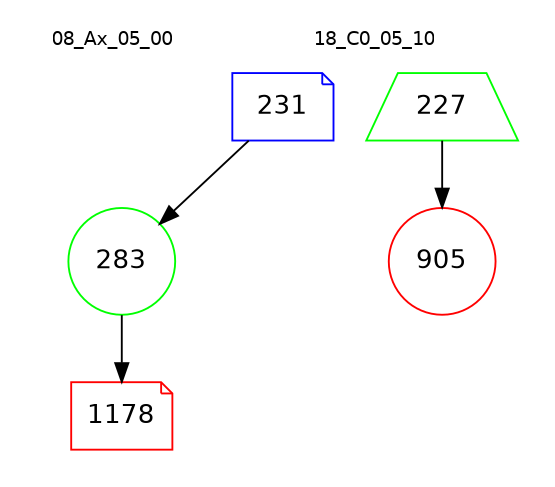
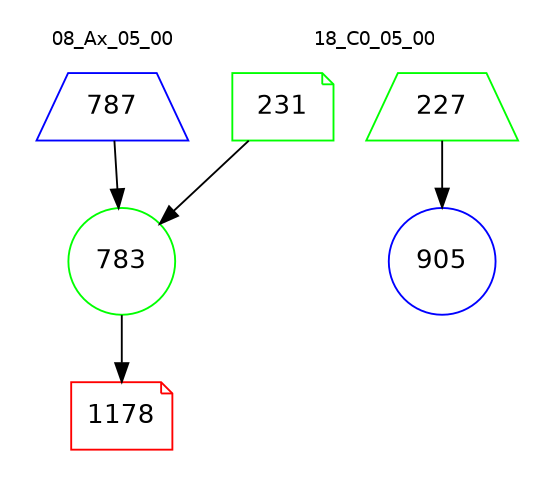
(375, 40) -> (375, 40)
none -> (112, 107)
(283, 107) -> (283, 107)
(122, 261) -> (122, 261)
(442, 261) -> (442, 261)
